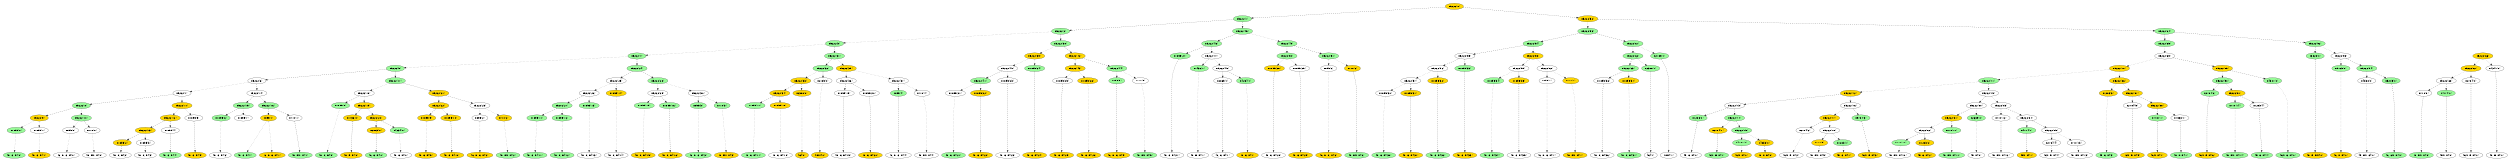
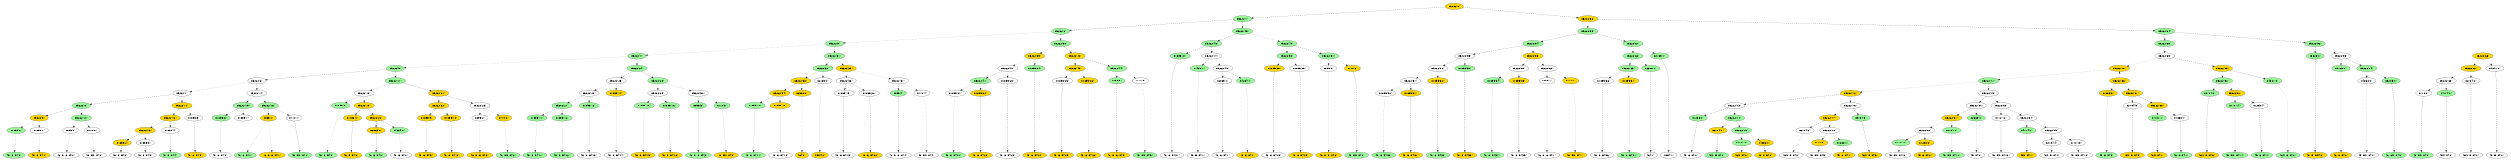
(2120, 74) -> (2120, 75)
